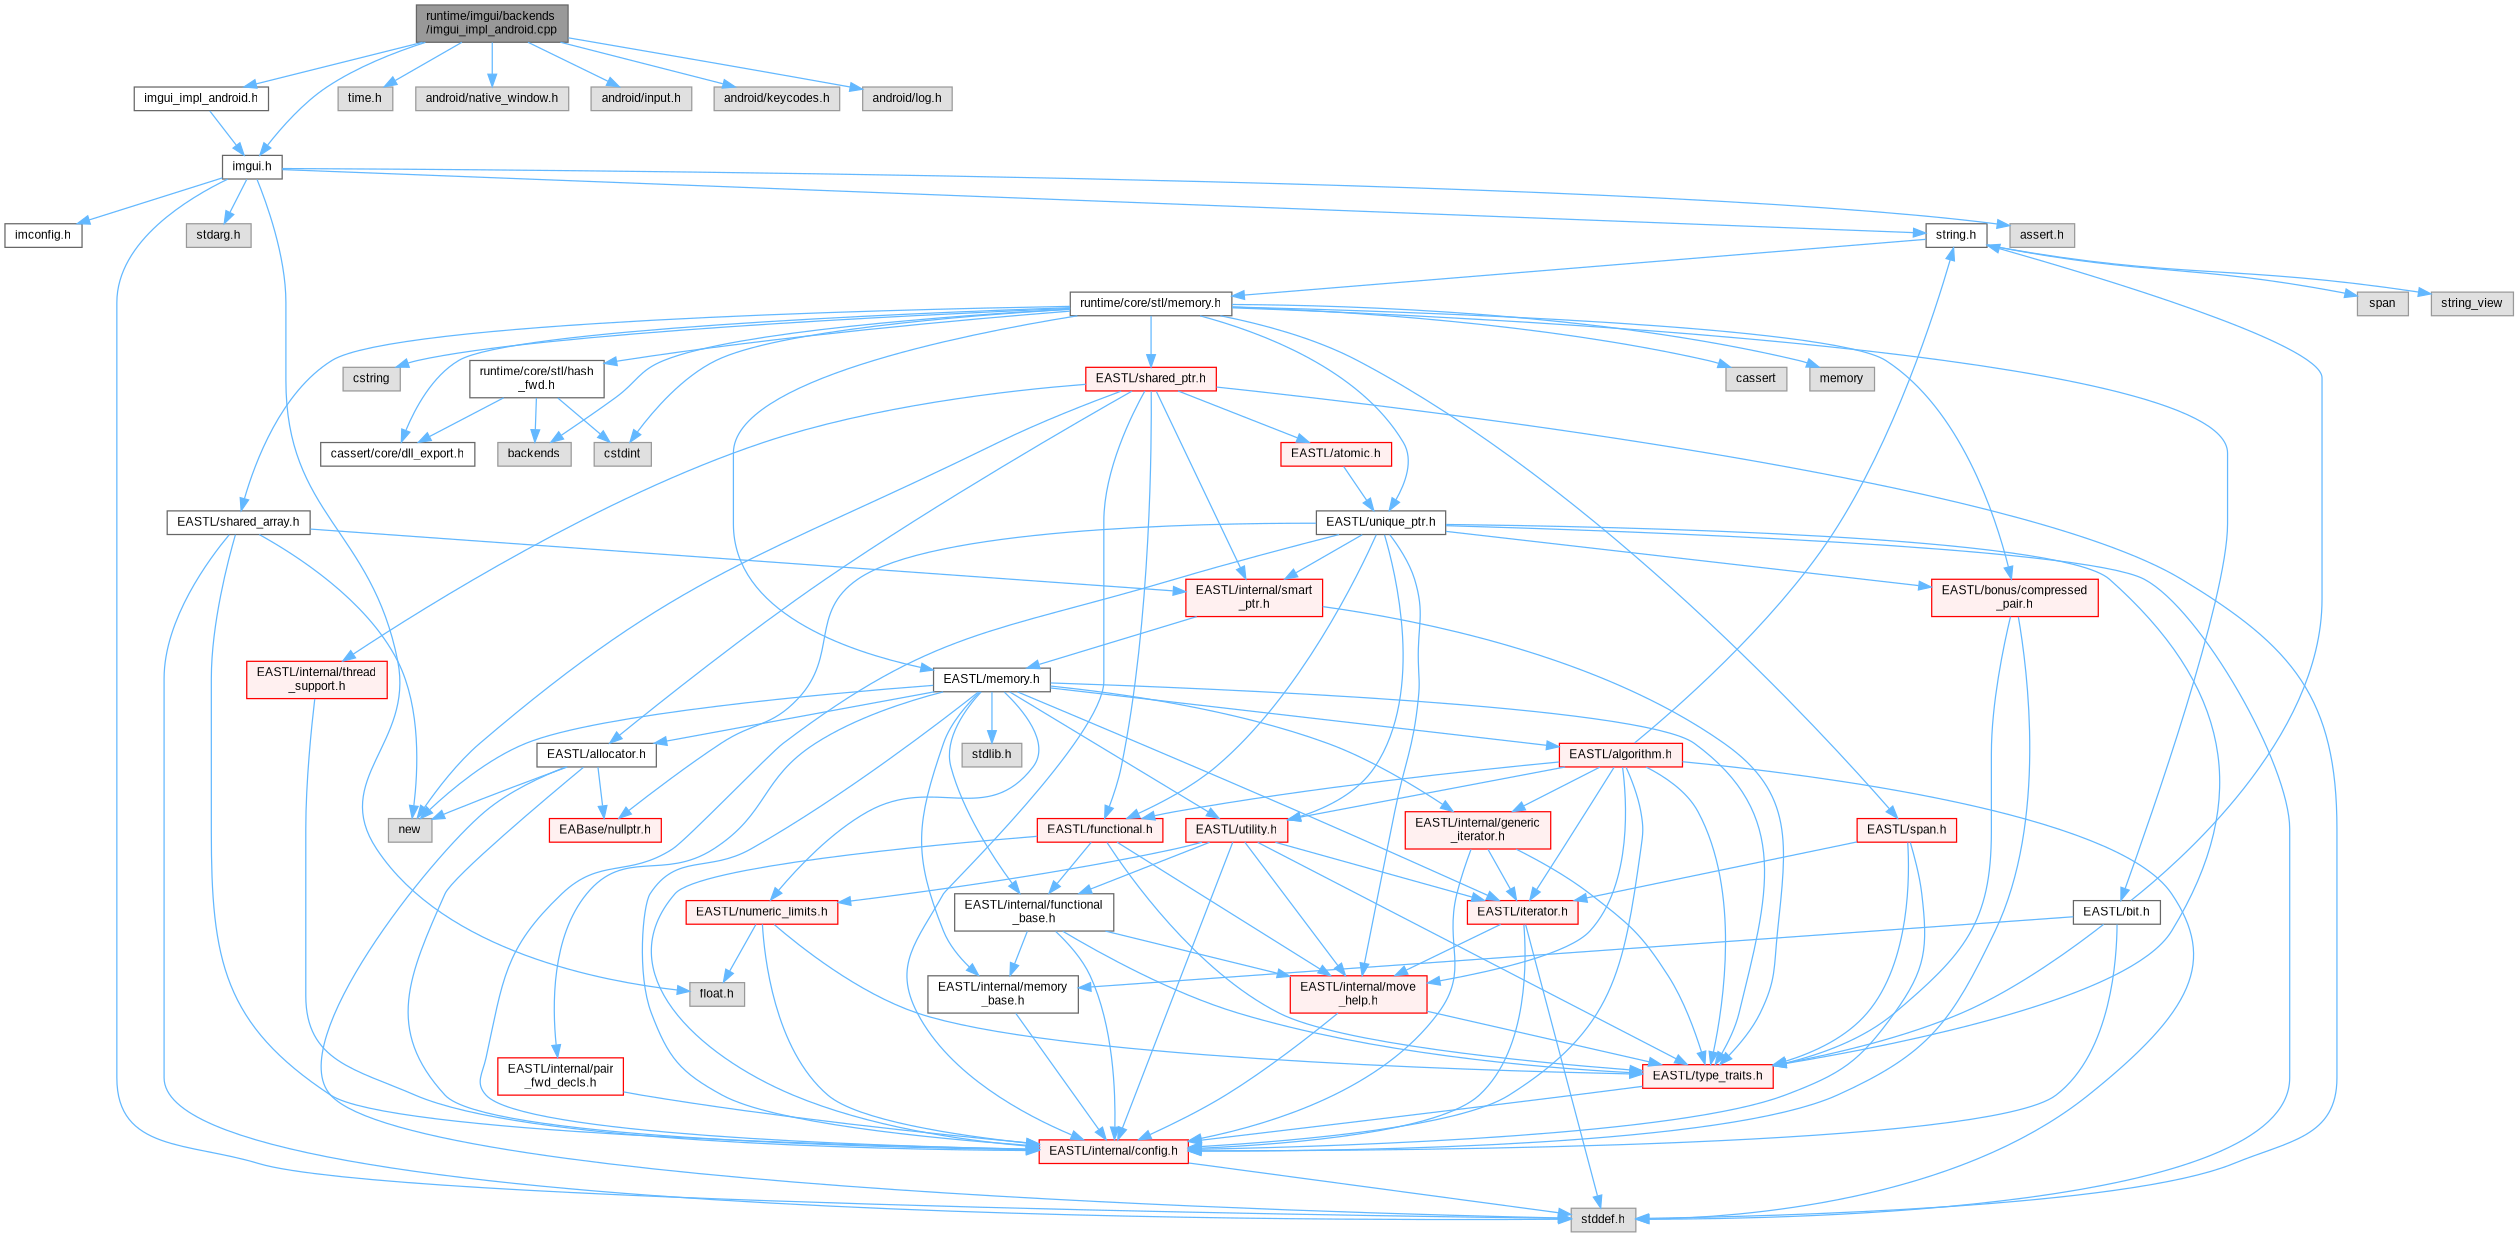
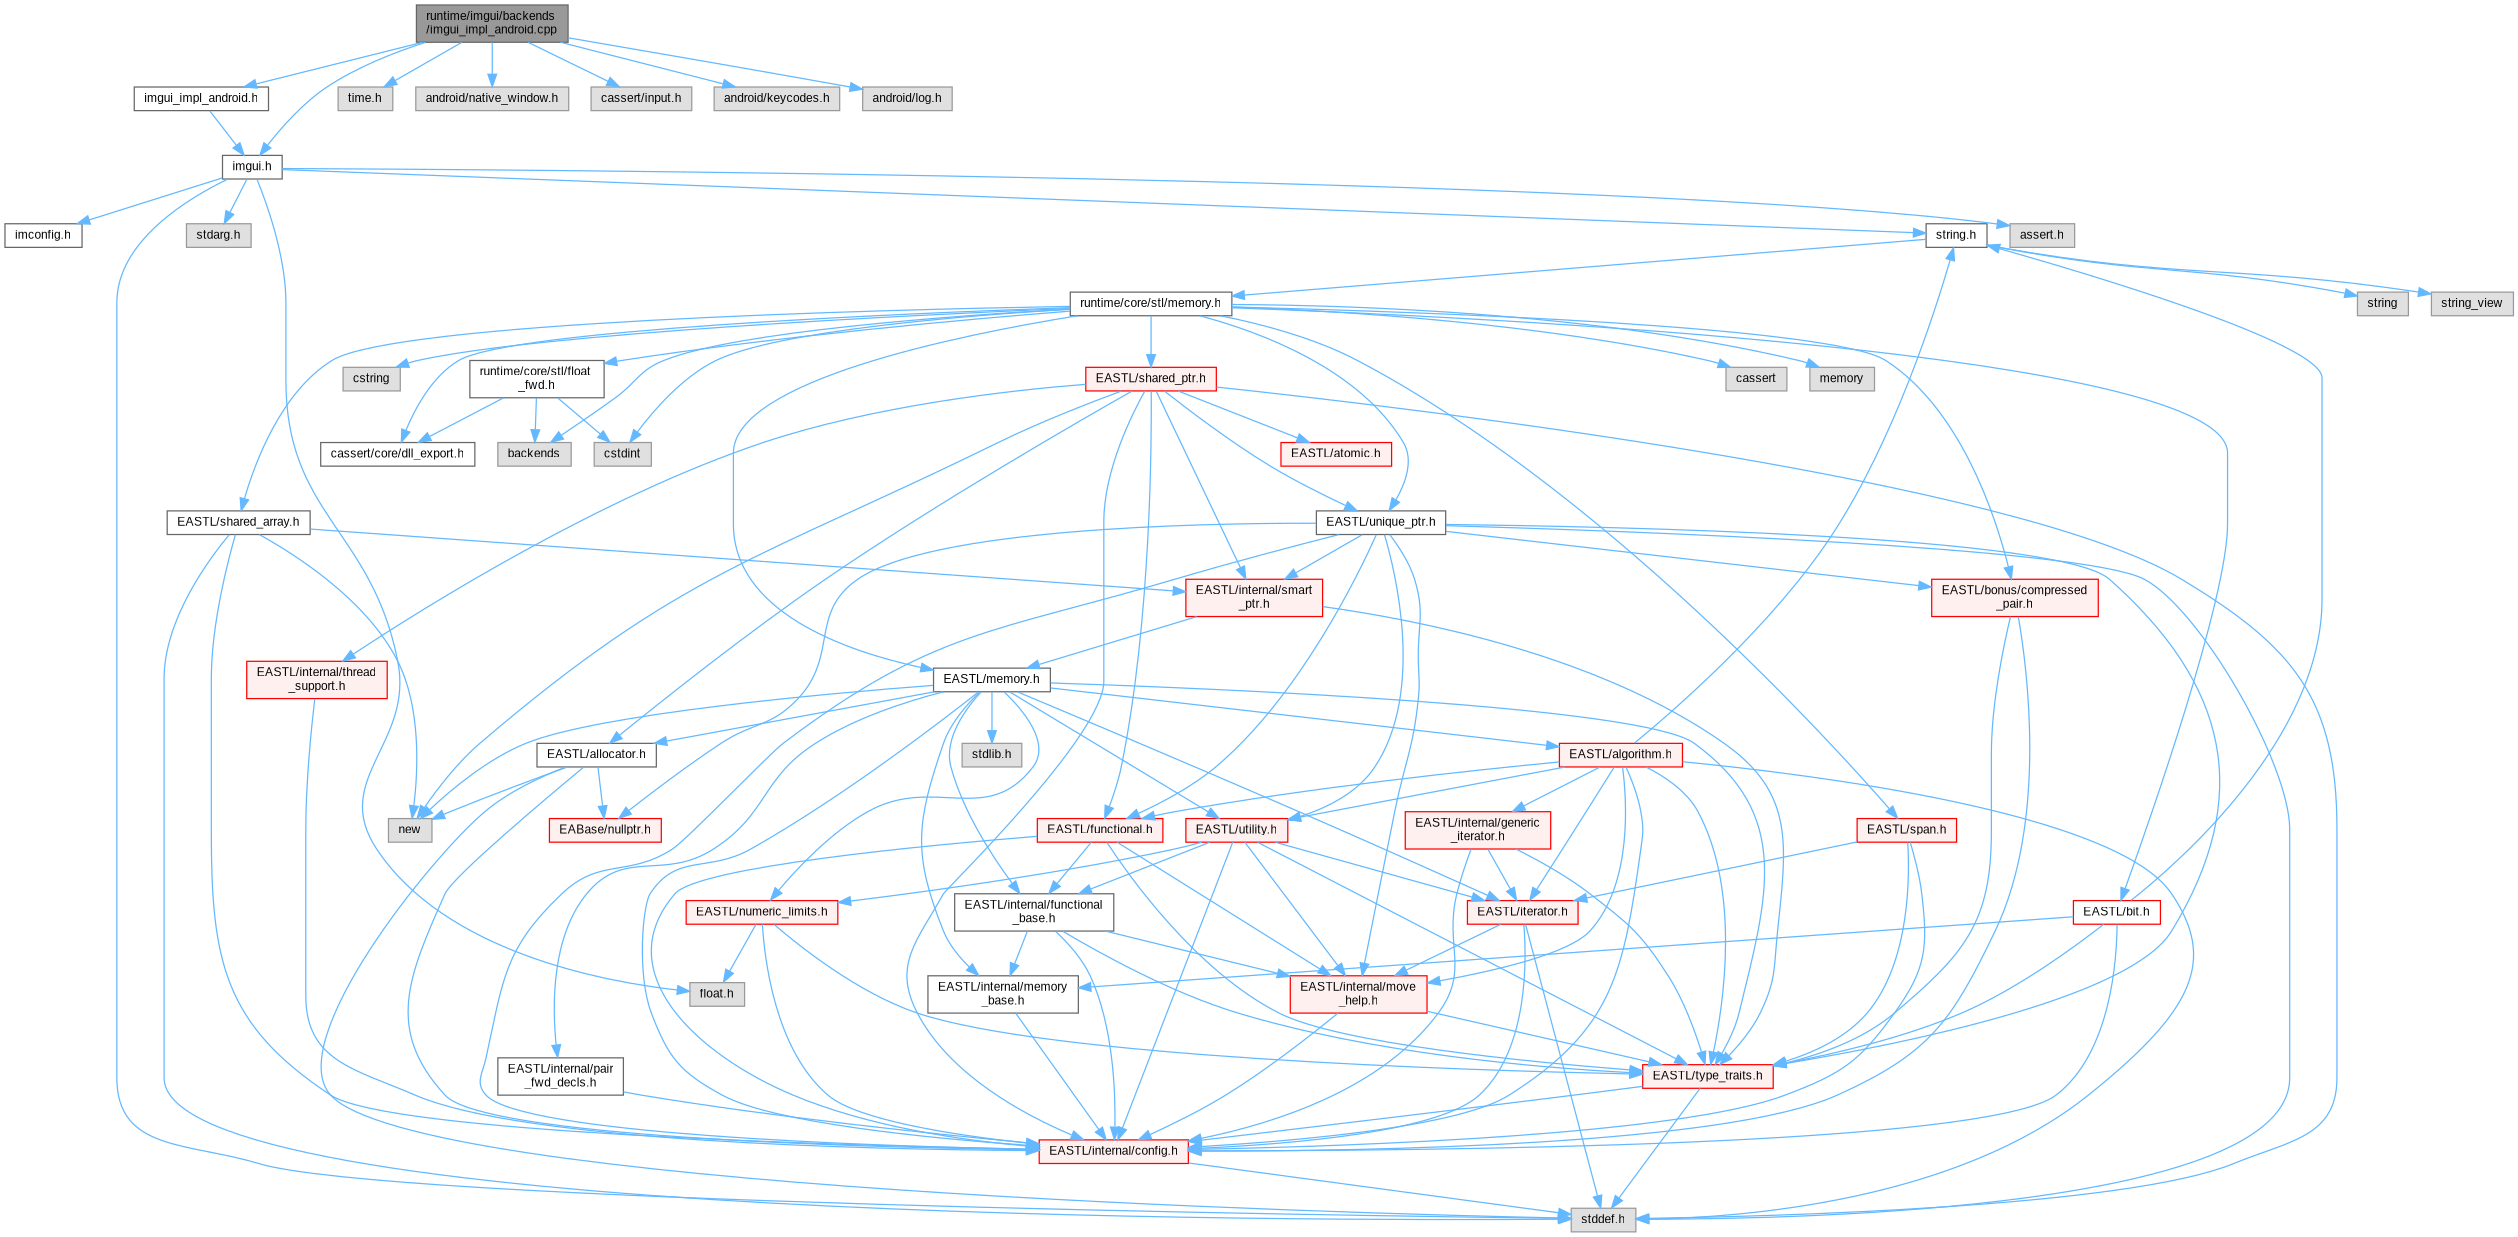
(641, 99) -> (641, 99)
(2383, 304) -> (2383, 304)
(537, 379) -> (537, 379)
(1355, 483) -> (1251, 454)
(1244, 719) -> none
(2117, 912) -> (2117, 912)
(561, 1076) -> (561, 1076)
none -> (1654, 1151)
